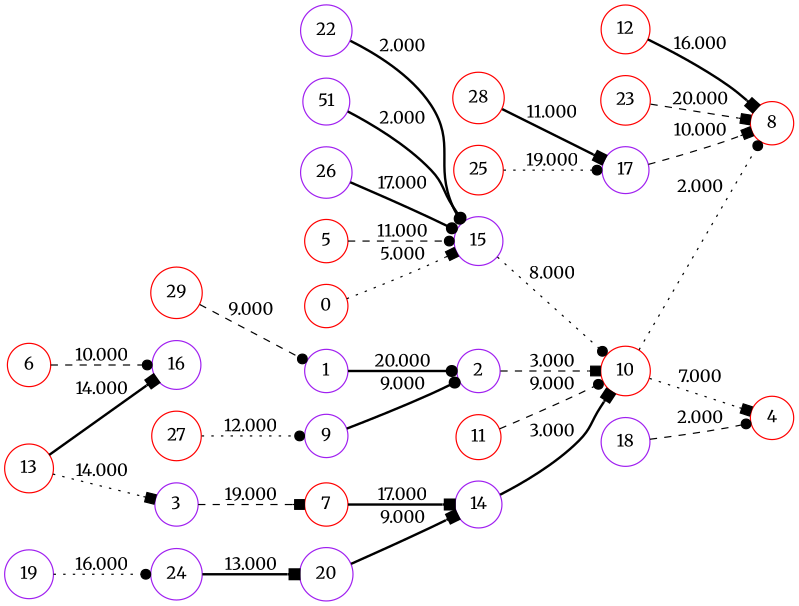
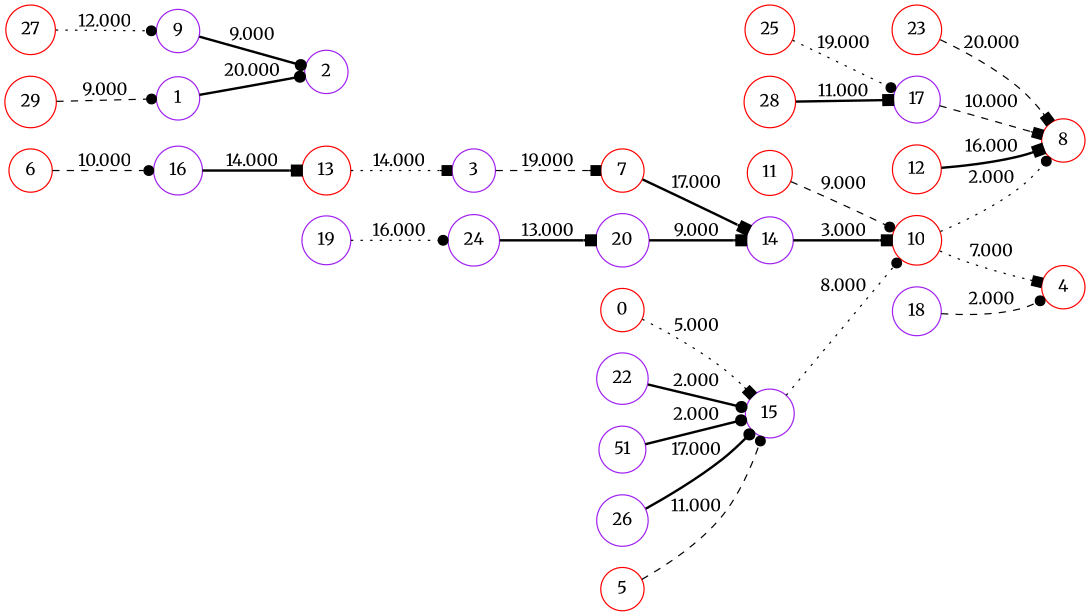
(544, 371) -> none
(98, 420) -> (246, 171)
